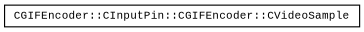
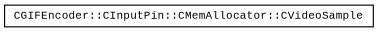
(182, 16) -> (189, 16)
